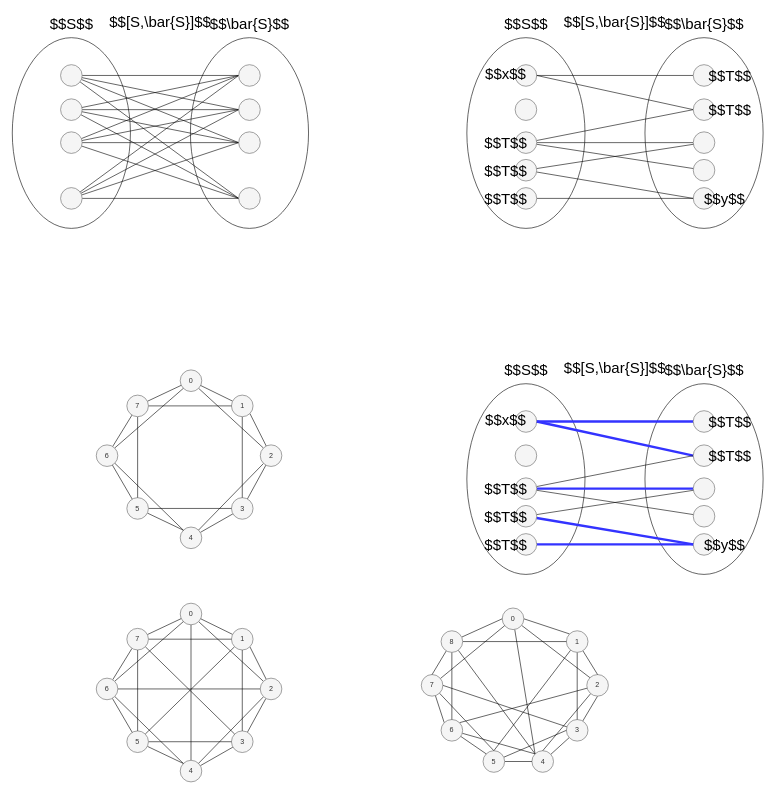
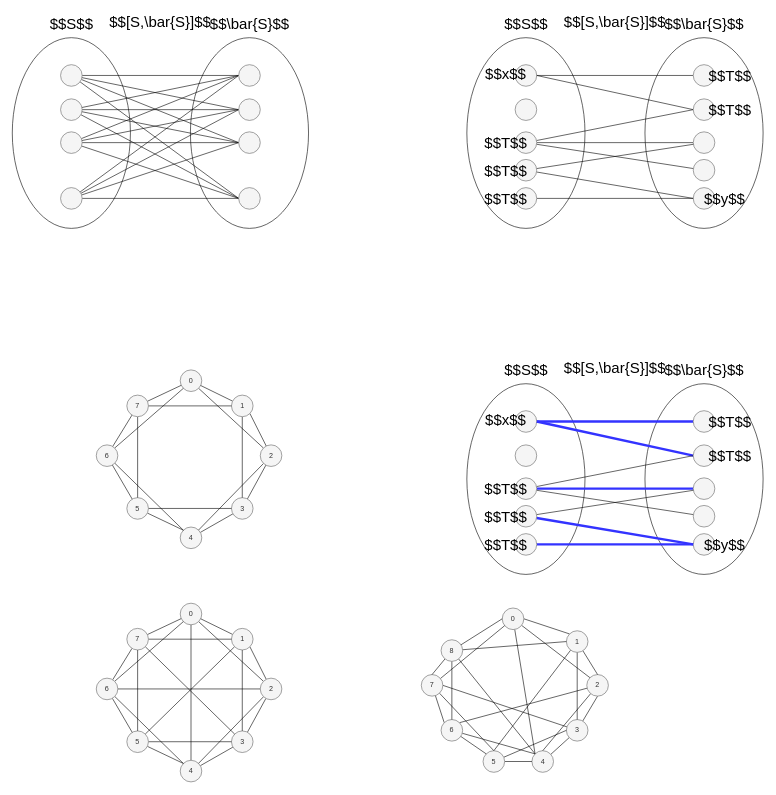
(452, 642) -> (452, 651)
